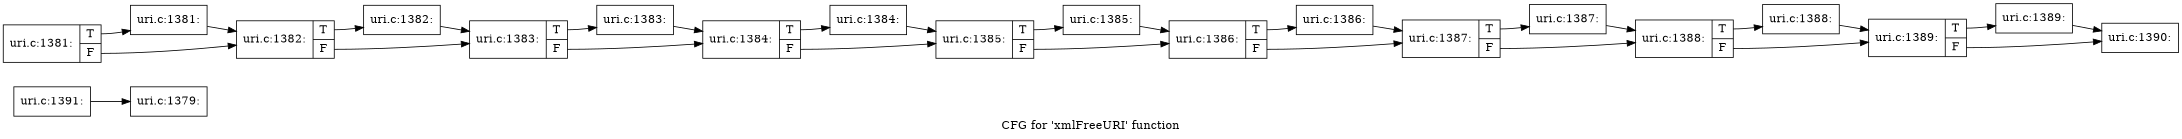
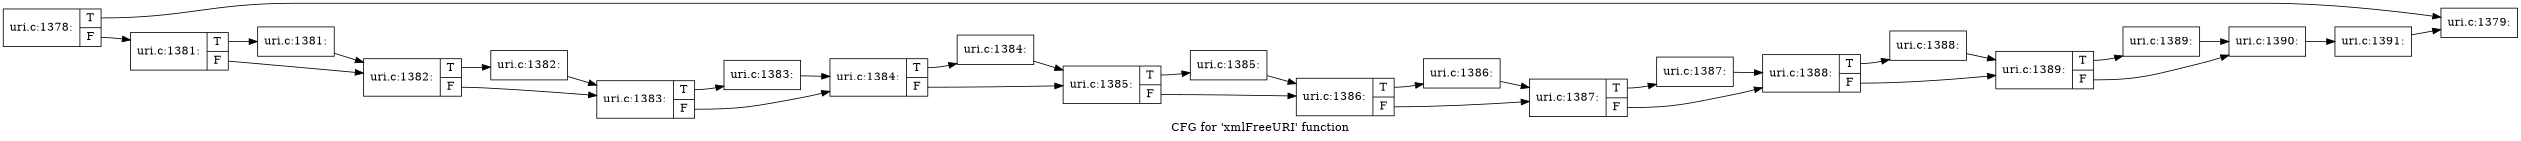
none -> (52, 28)
none -> (2316, 42)
